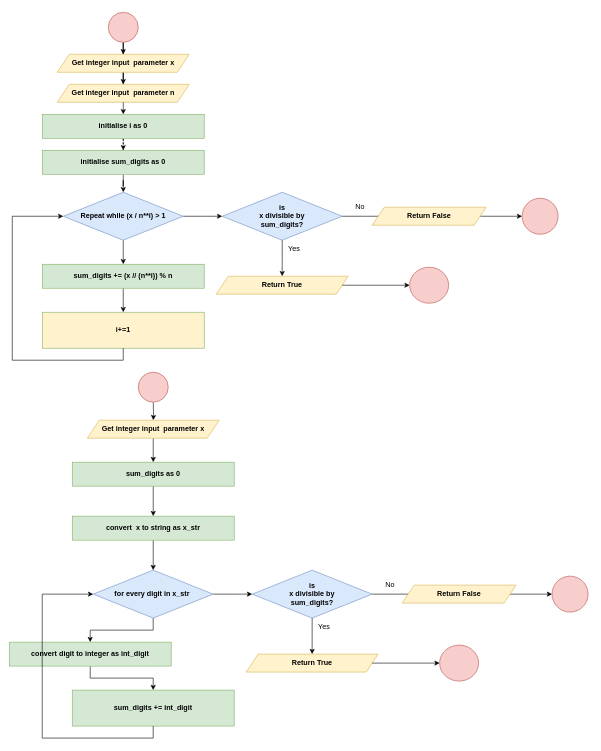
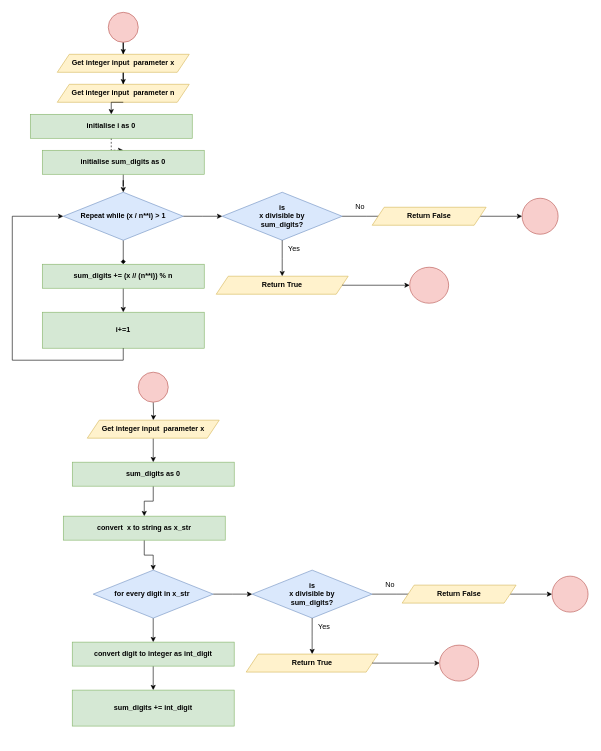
(123, 126) -> (111, 126)
(123, 258) -> (123, 258)
(123, 330) -> (123, 330)
(153, 528) -> (144, 528)
(42, 654) -> none
(90, 654) -> (153, 654)
